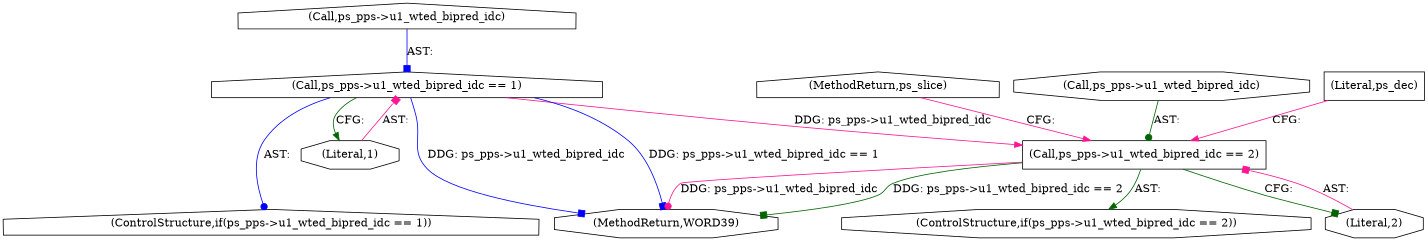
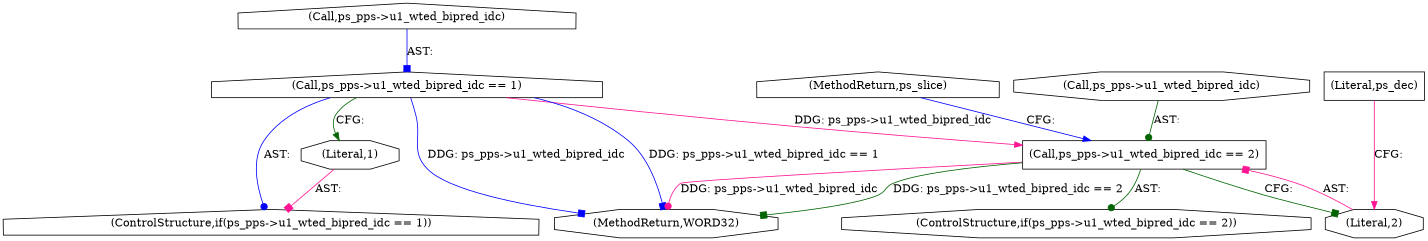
(1002, 118) -> (1002, 118)
(1263, 119) -> (1374, 151)
(377, 122) -> (313, 187)
(1131, 190) -> (1131, 190)
(666, 224) -> (666, 224)
